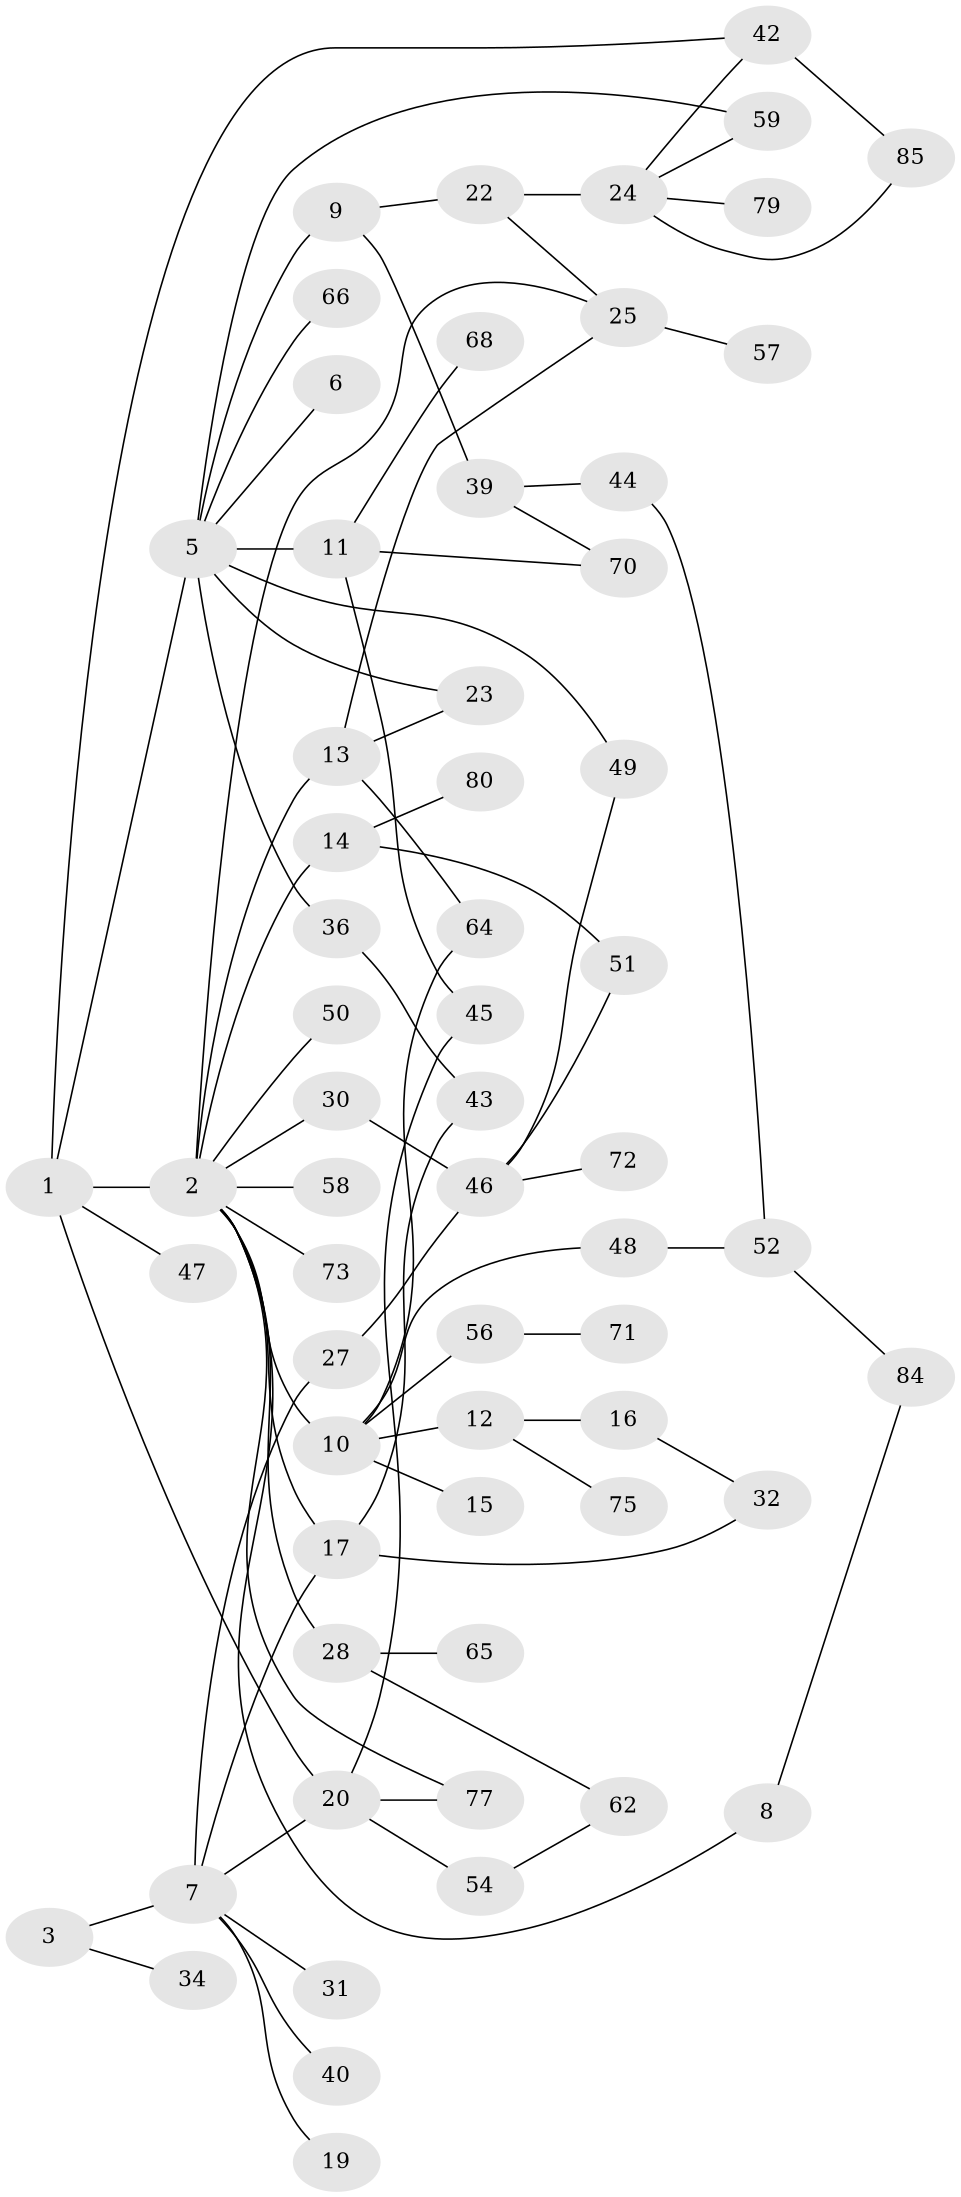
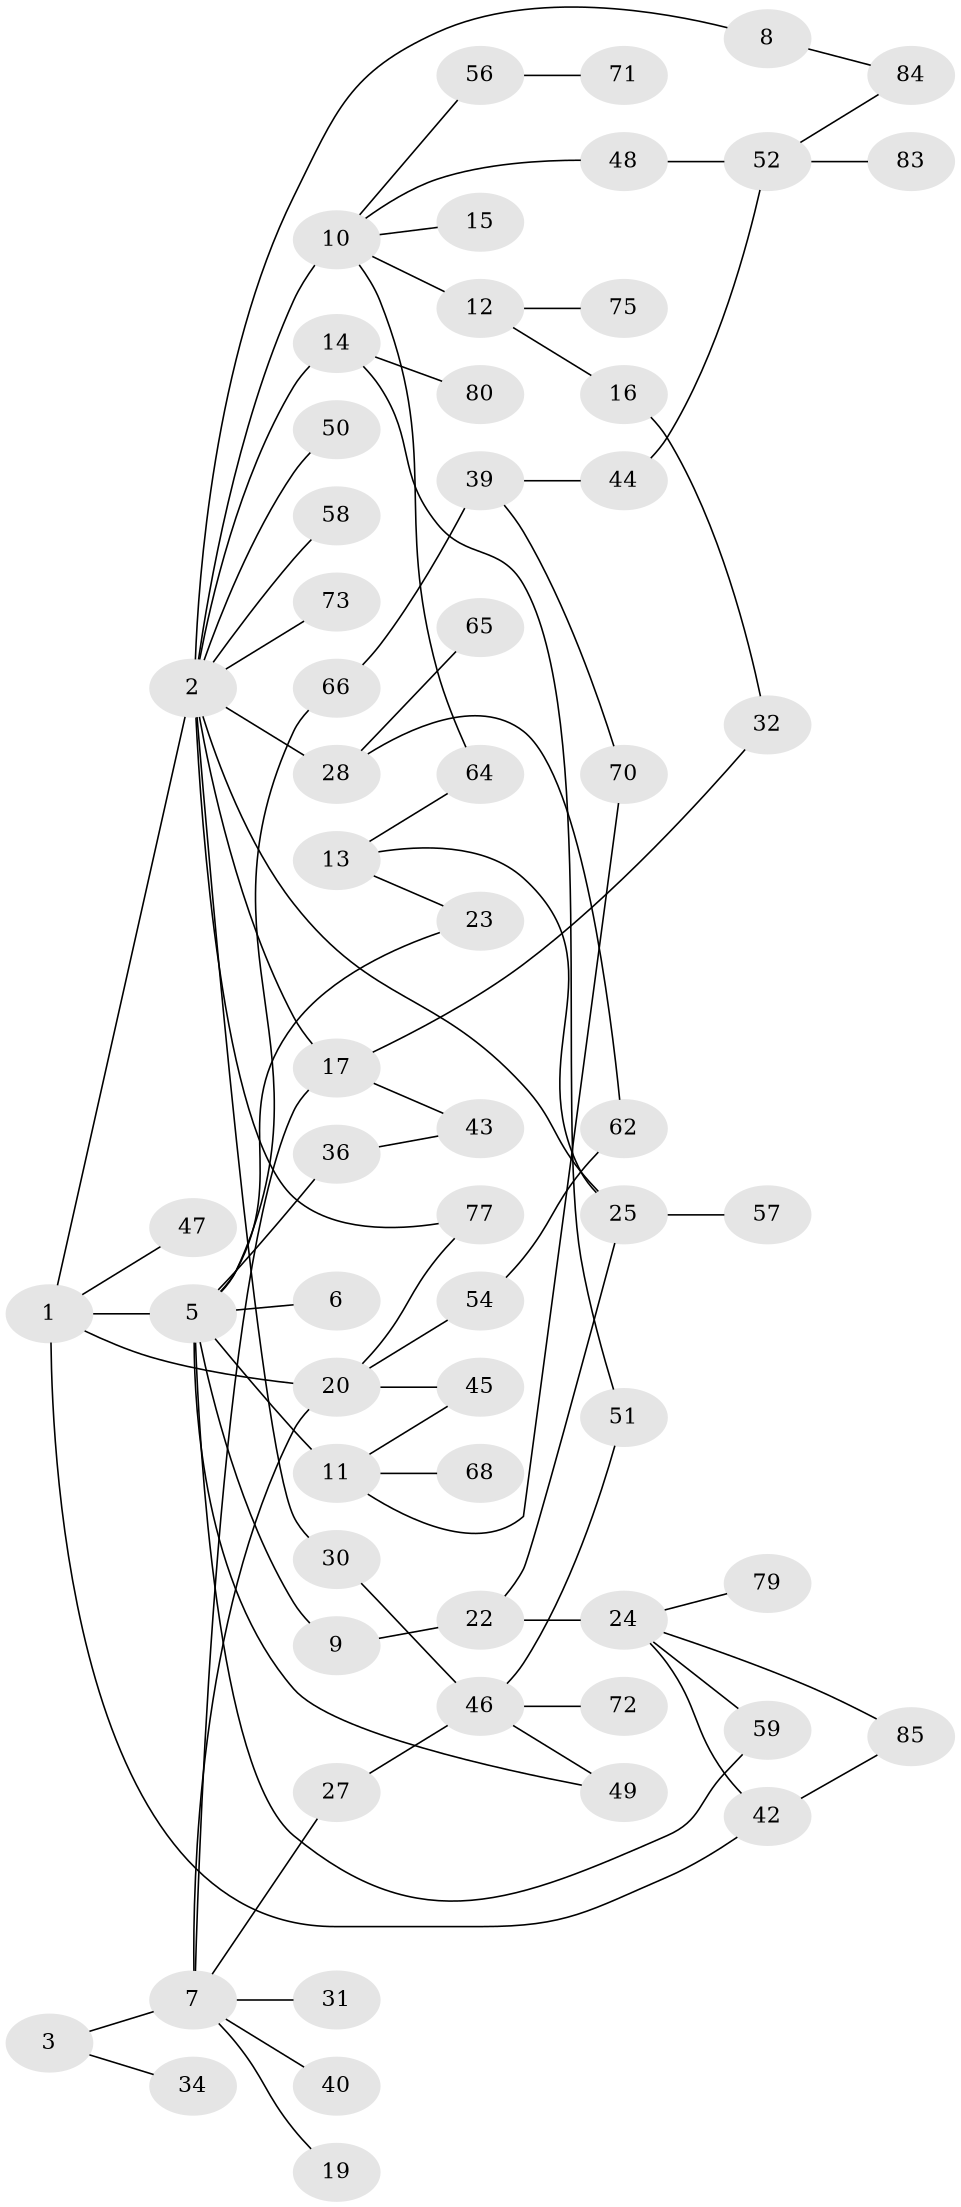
none -> (911, 162)
(420, 345) -> (410, 601)
(232, 962) -> none
